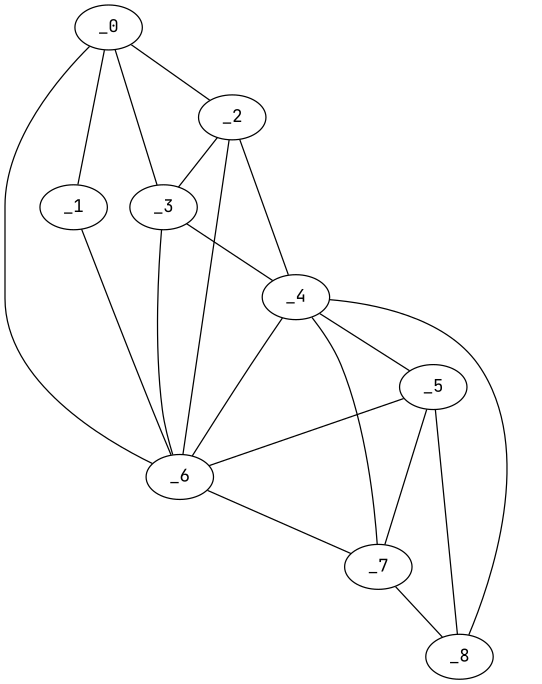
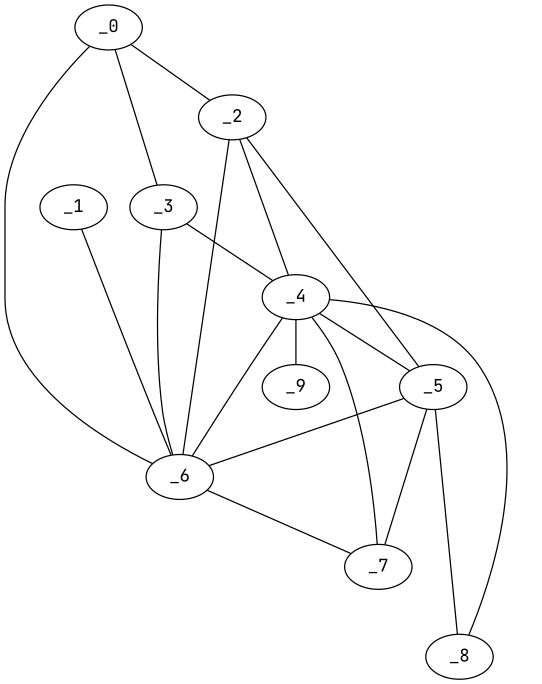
(91, 117) -> none
(198, 162) -> (333, 252)
none -> (296, 387)
(419, 612) -> none
